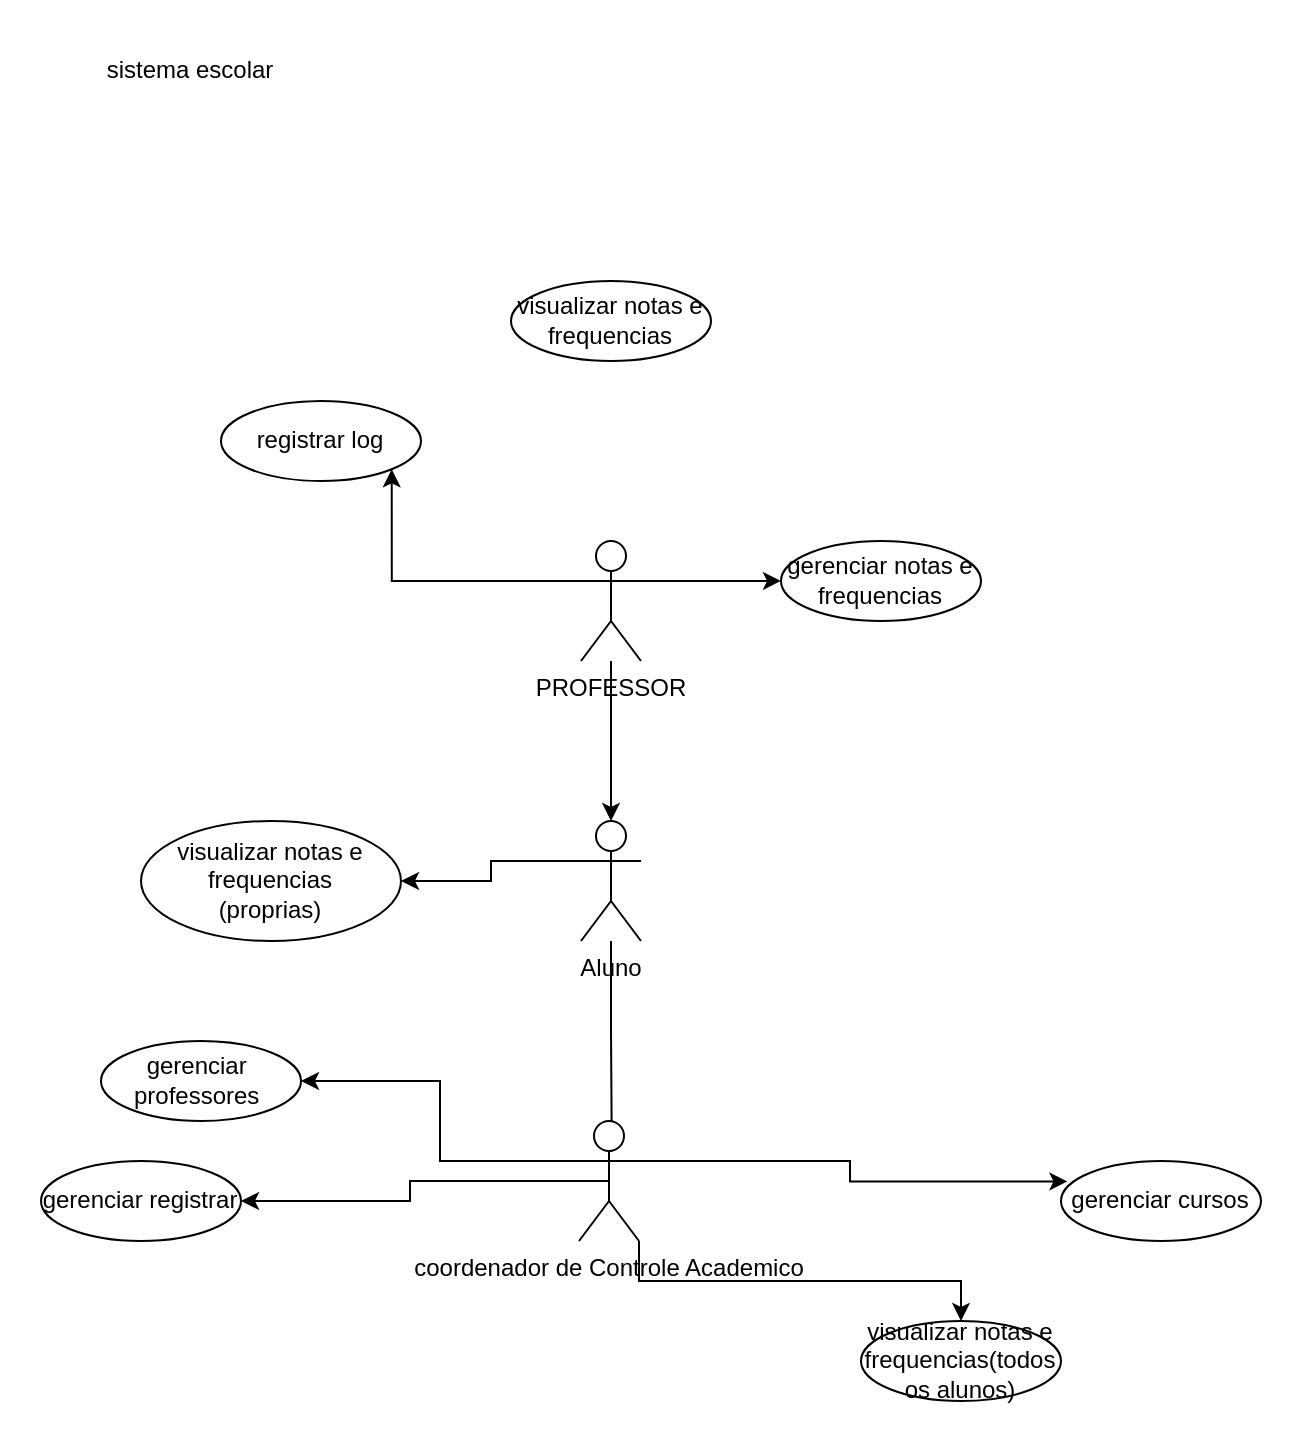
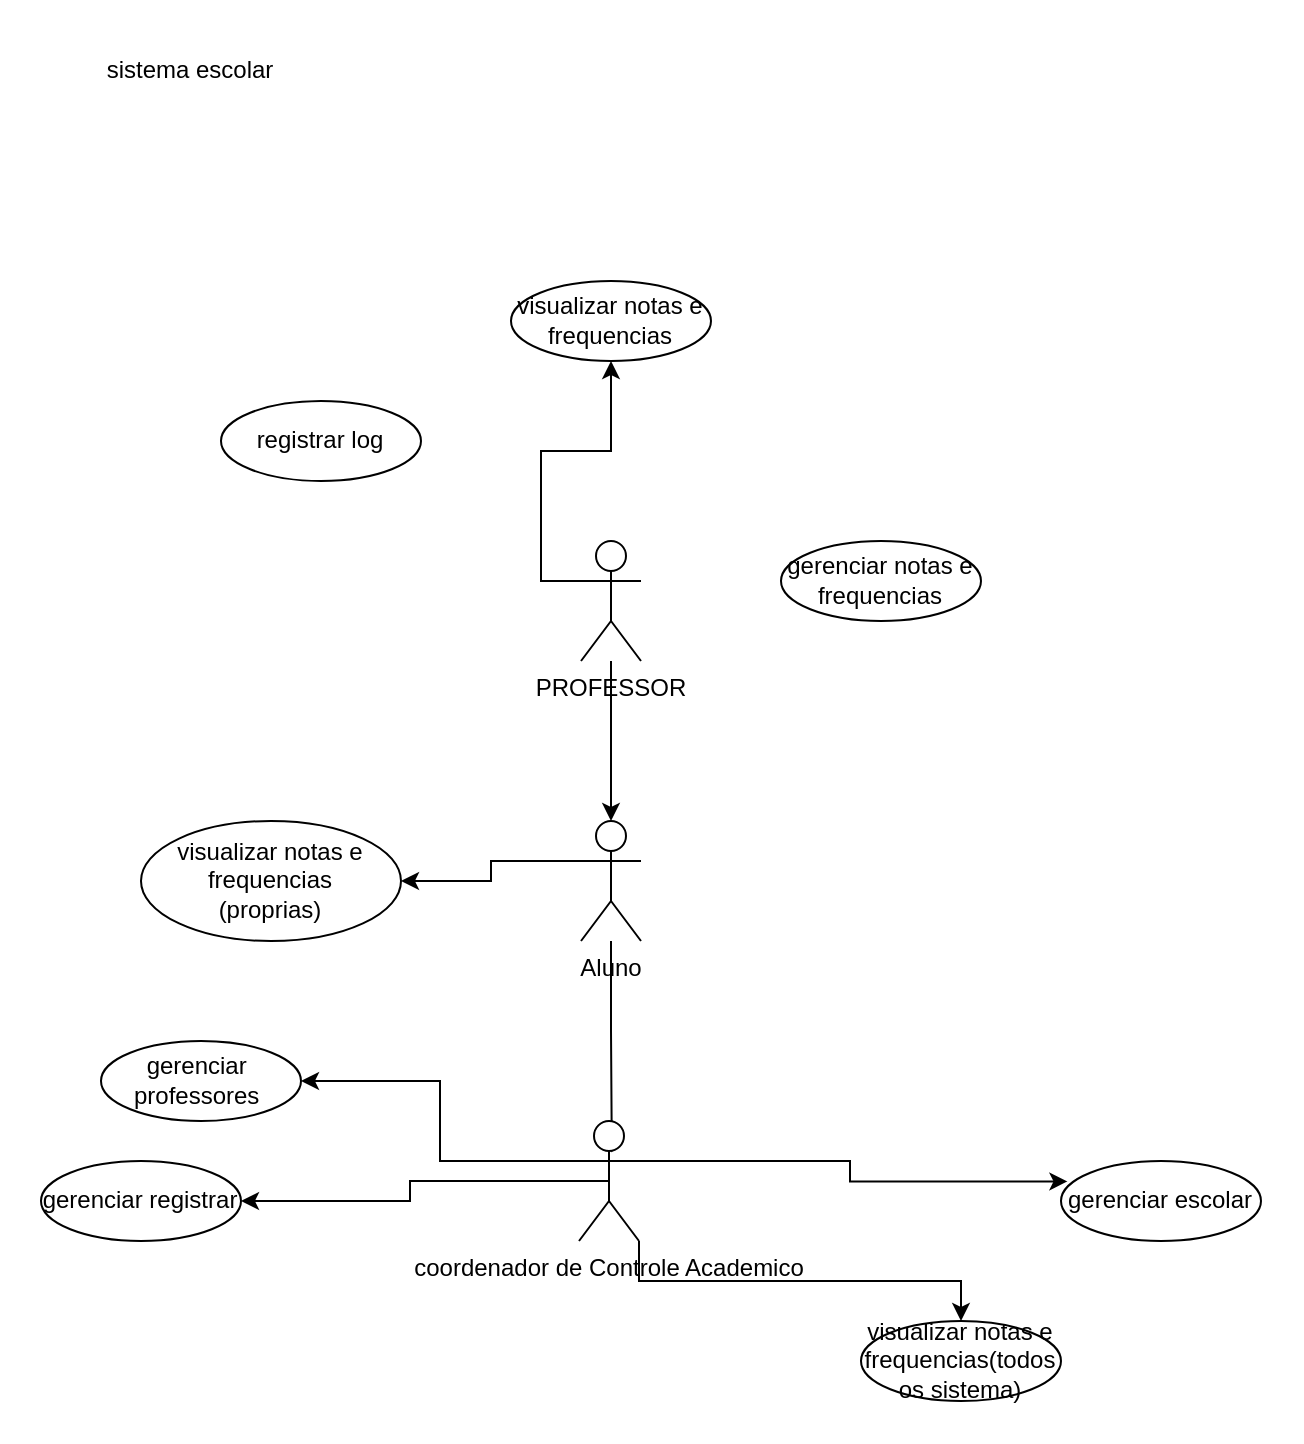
(419, 581) -> (548, 451)
(705, 581) -> none
(1161, 1201) -> (1161, 1201)
(961, 1361) -> (961, 1361)
